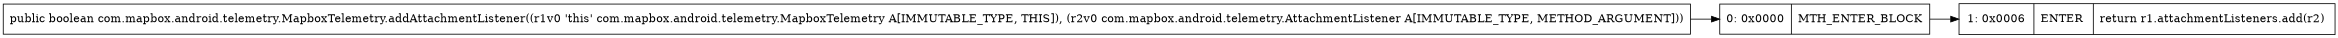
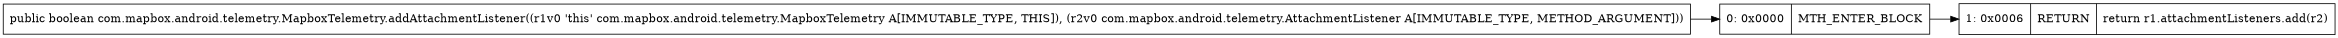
(2062, 19) -> (2064, 19)
